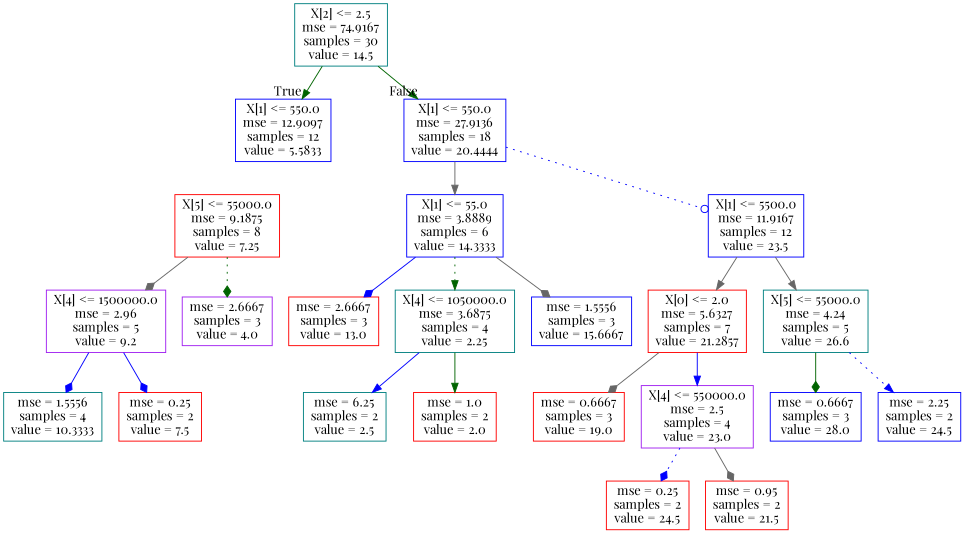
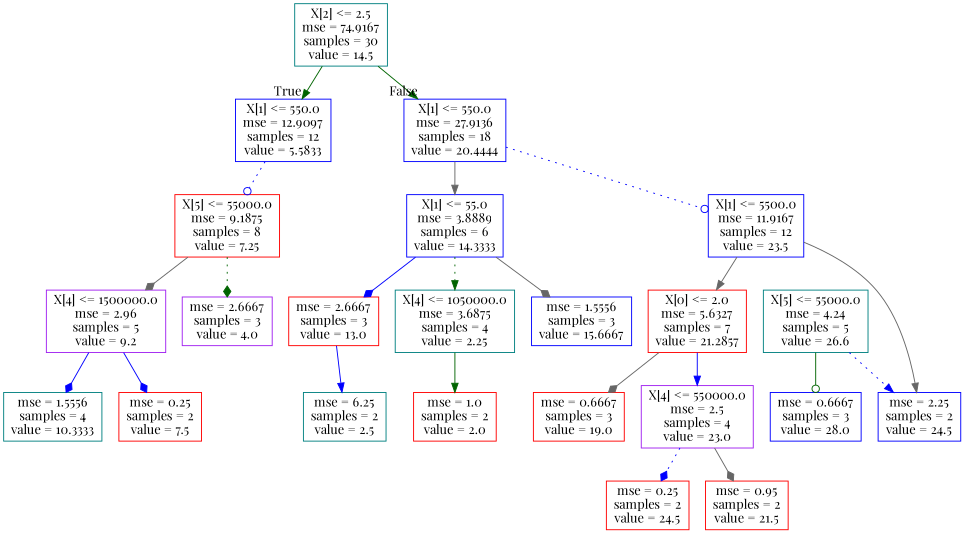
none -> (257, 175)
(783, 270) -> (881, 296)
(399, 369) -> (339, 364)
(816, 369) -> (816, 369)
